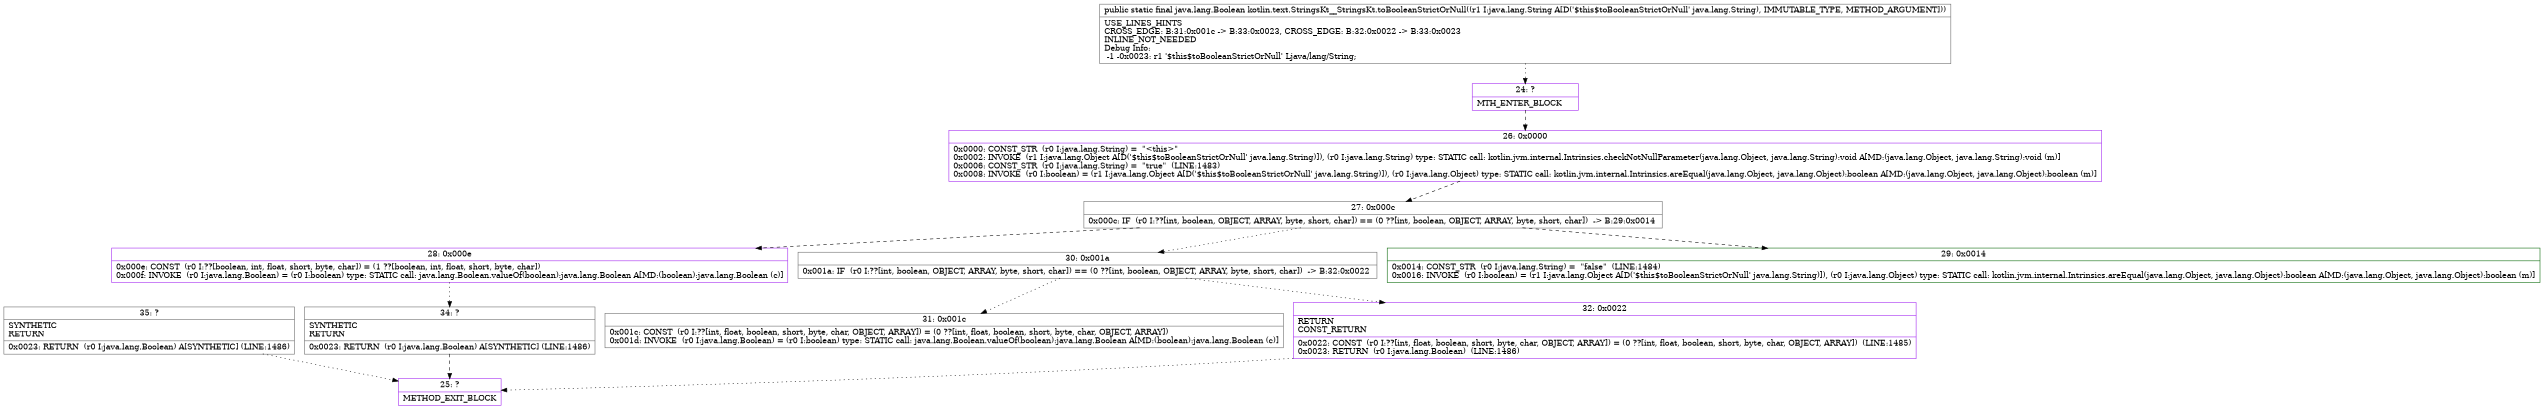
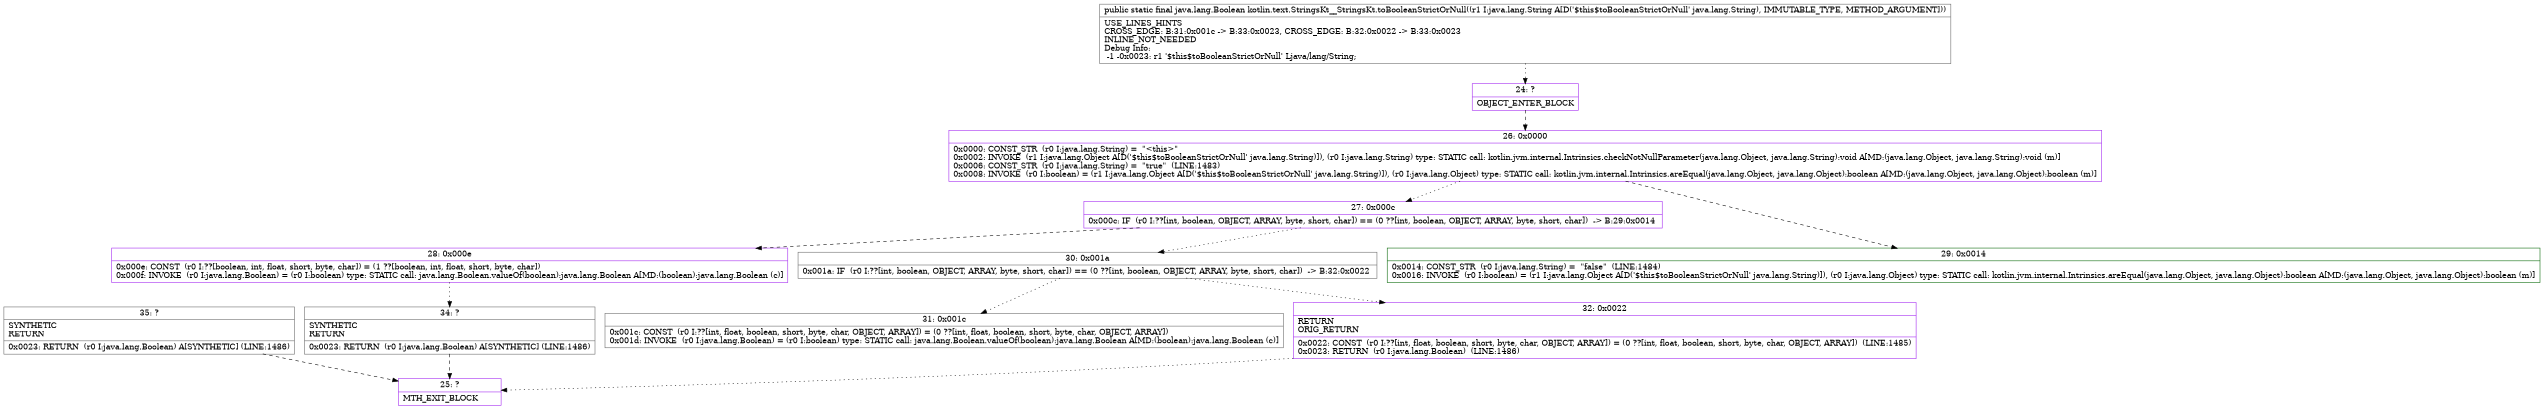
(1519, 103) -> (1525, 103)
(1436, 190) -> (1436, 190)
(1373, 215) -> (1373, 215)
(1642, 238) -> (1759, 214)
(1332, 330) -> (1328, 330)
(328, 367) -> (328, 367)
(450, 398) -> (441, 398)
